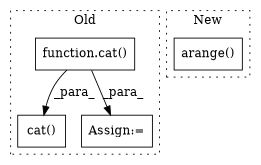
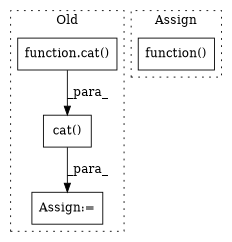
(208, 21) -> (176, 21)
(208, 54) -> (176, 54)
(99, 89) -> (67, 165)
